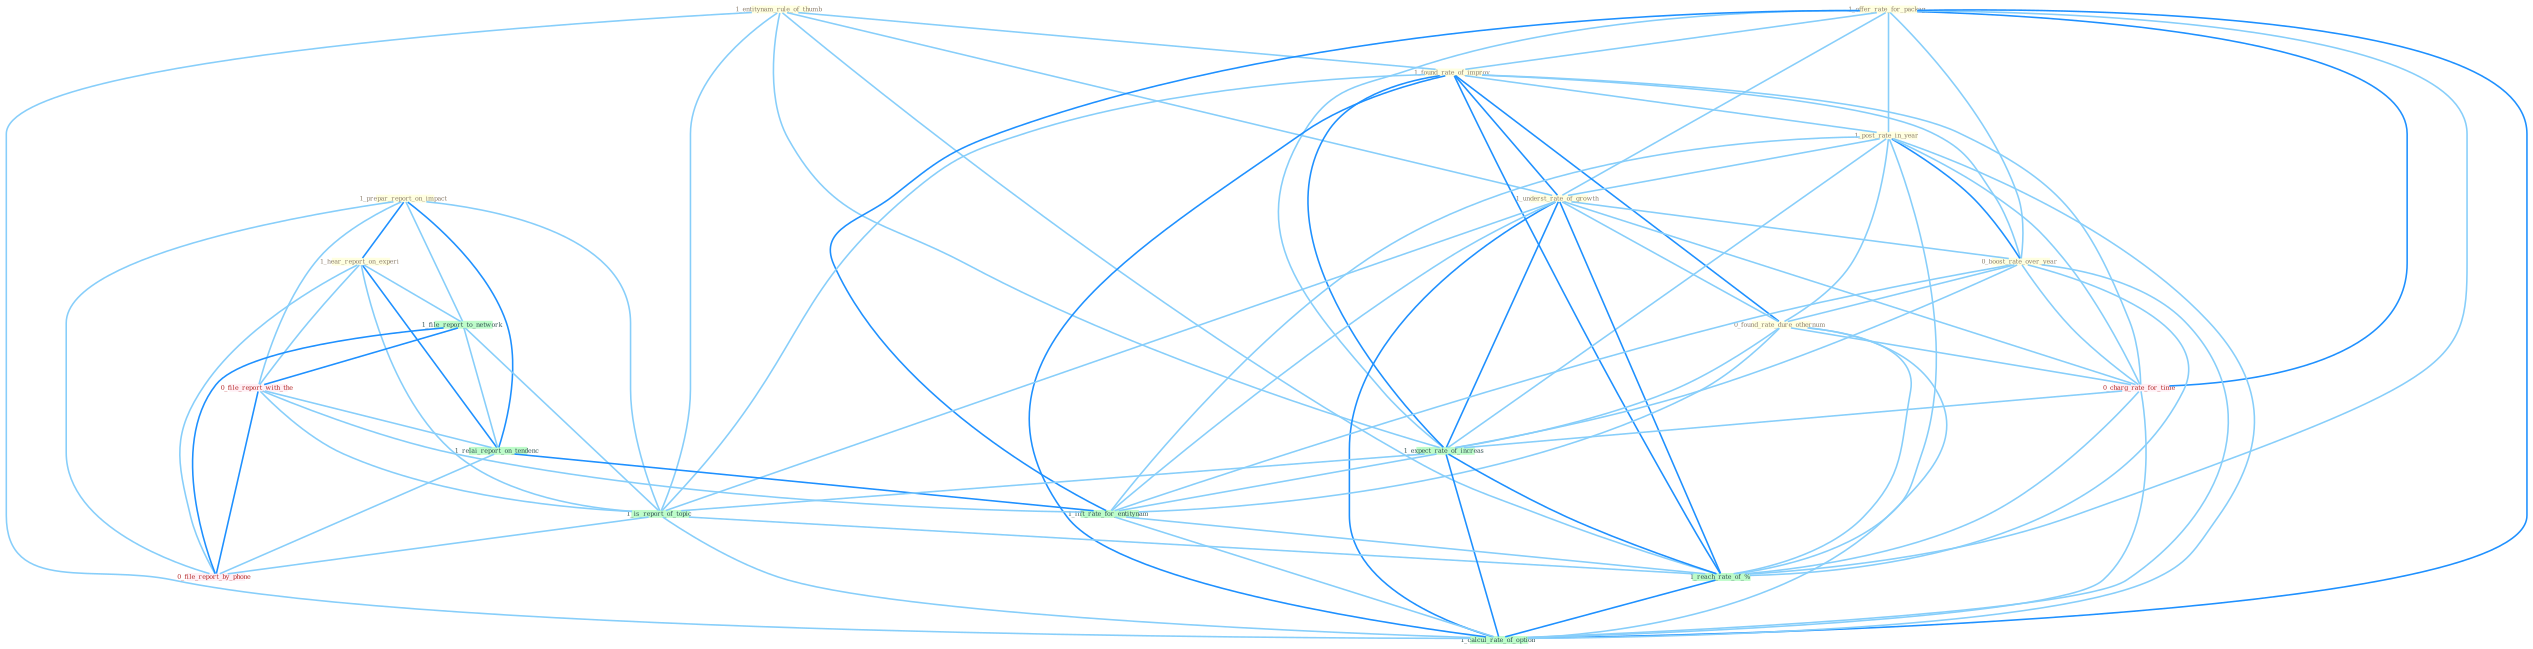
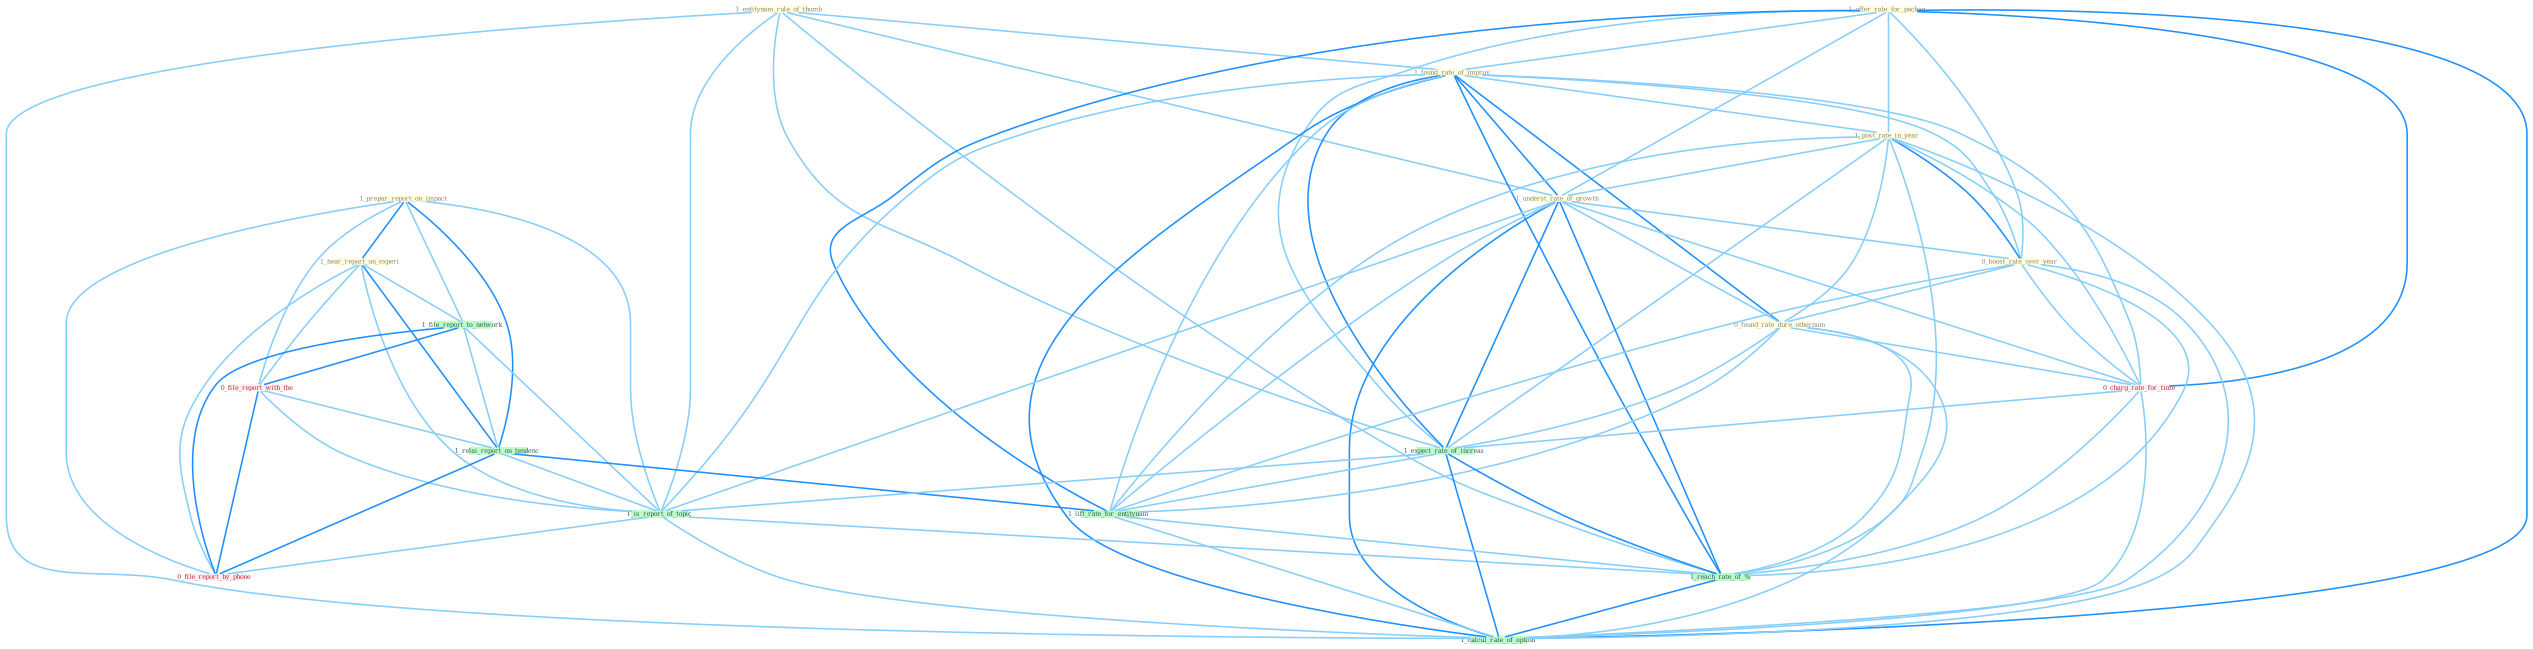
(2461, 321) -> none
(1743, 377) -> none
(604, 478) -> (1224, 247)
none -> (579, 482)
(357, 514) -> (357, 514)
